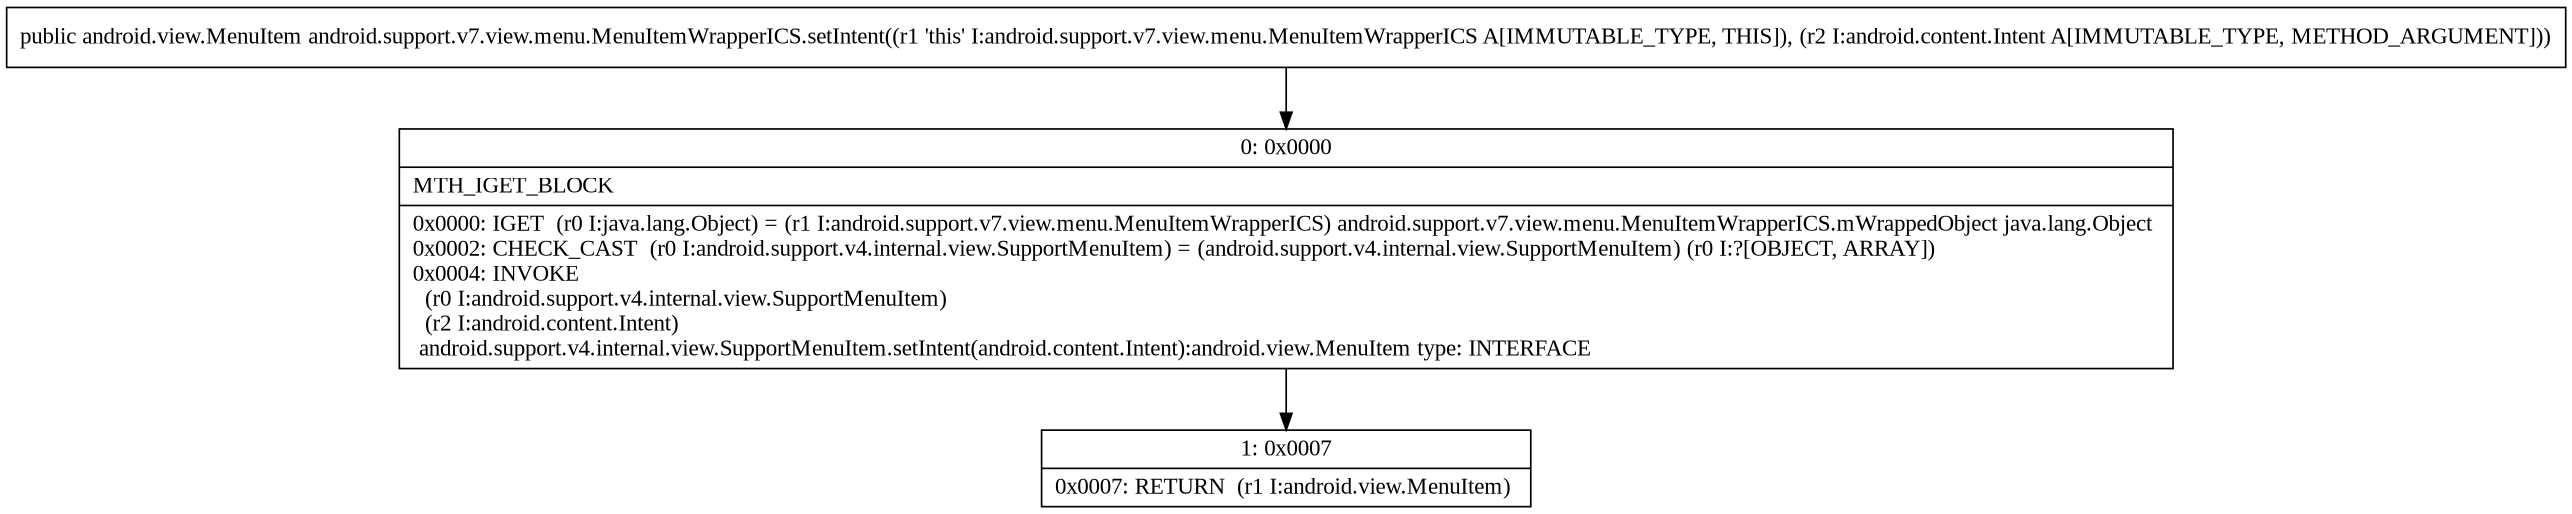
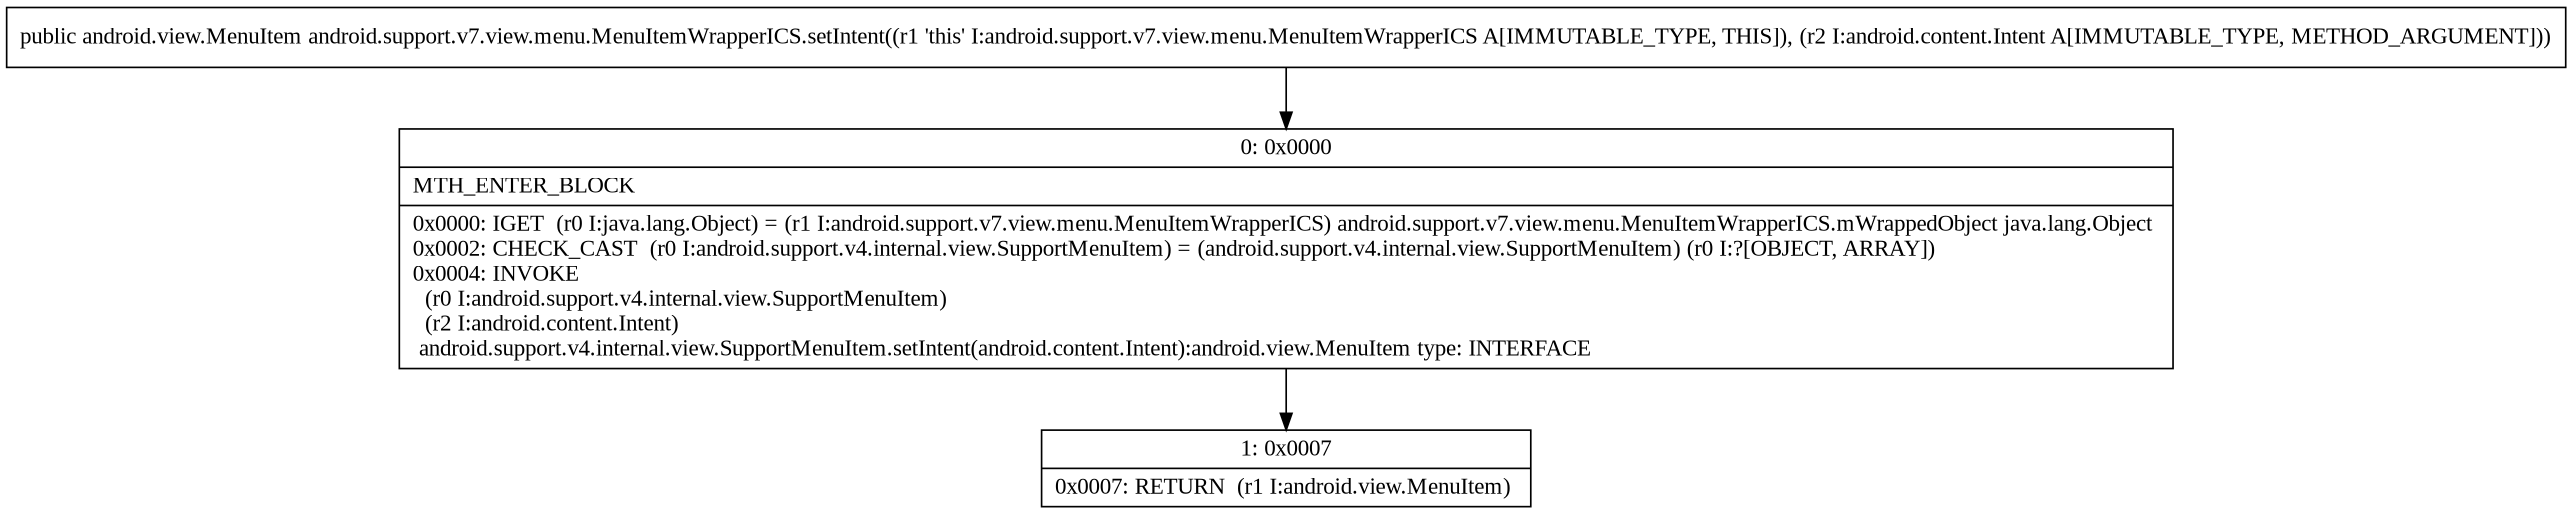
(513, 186) -> (524, 186)
